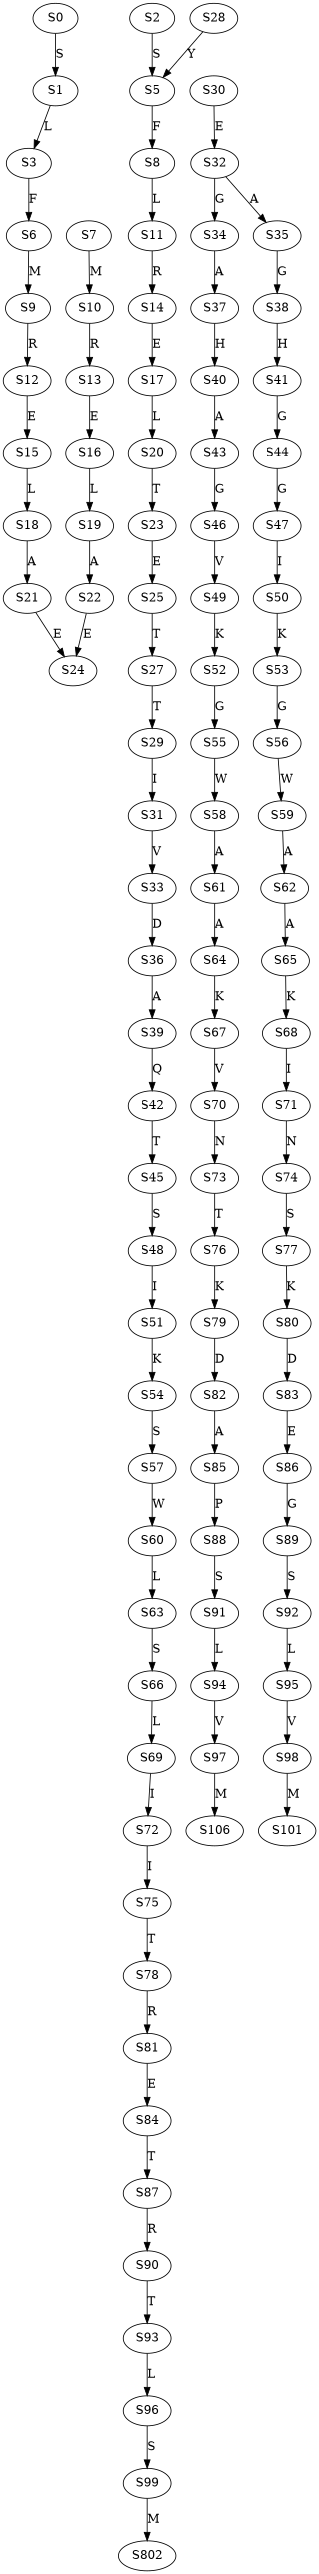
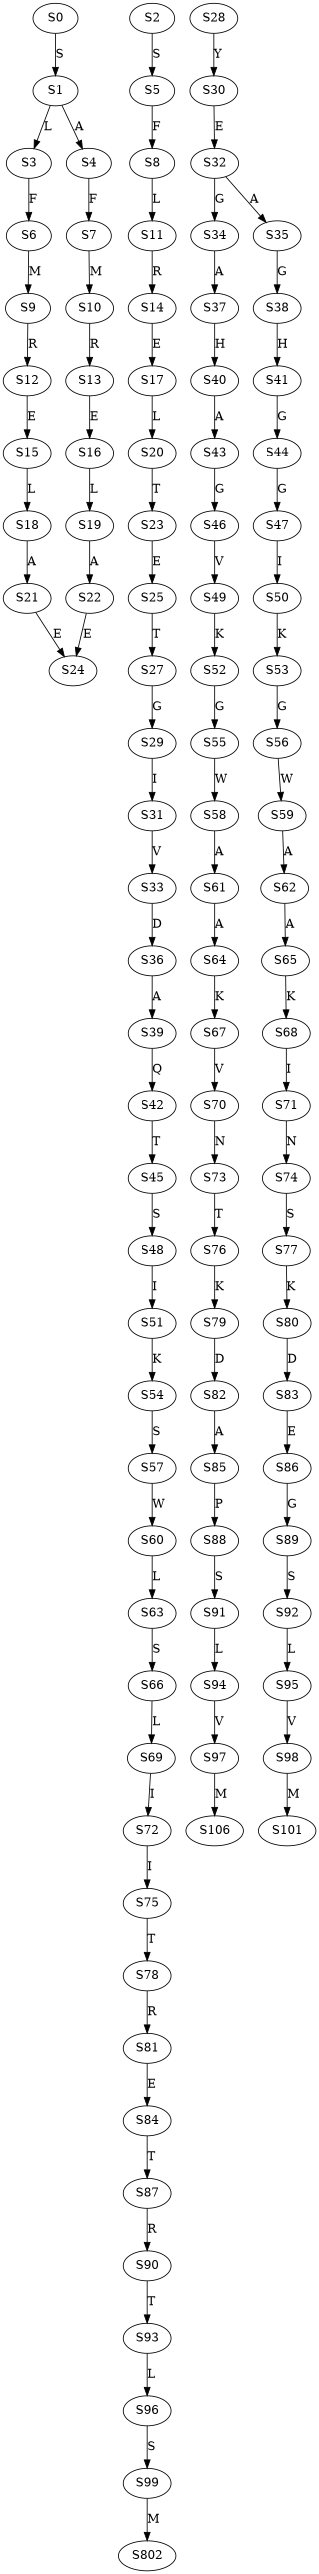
(186, 51) -> (214, 50)
none -> (89, 163)
(157, 707) -> (157, 707)
